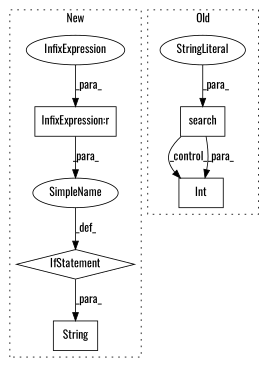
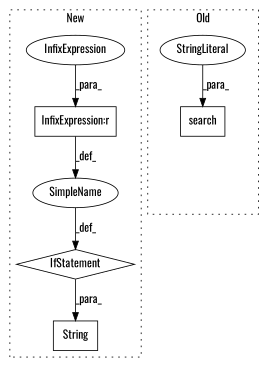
(86, 157) -> (86, 157)
(201, 193) -> none
